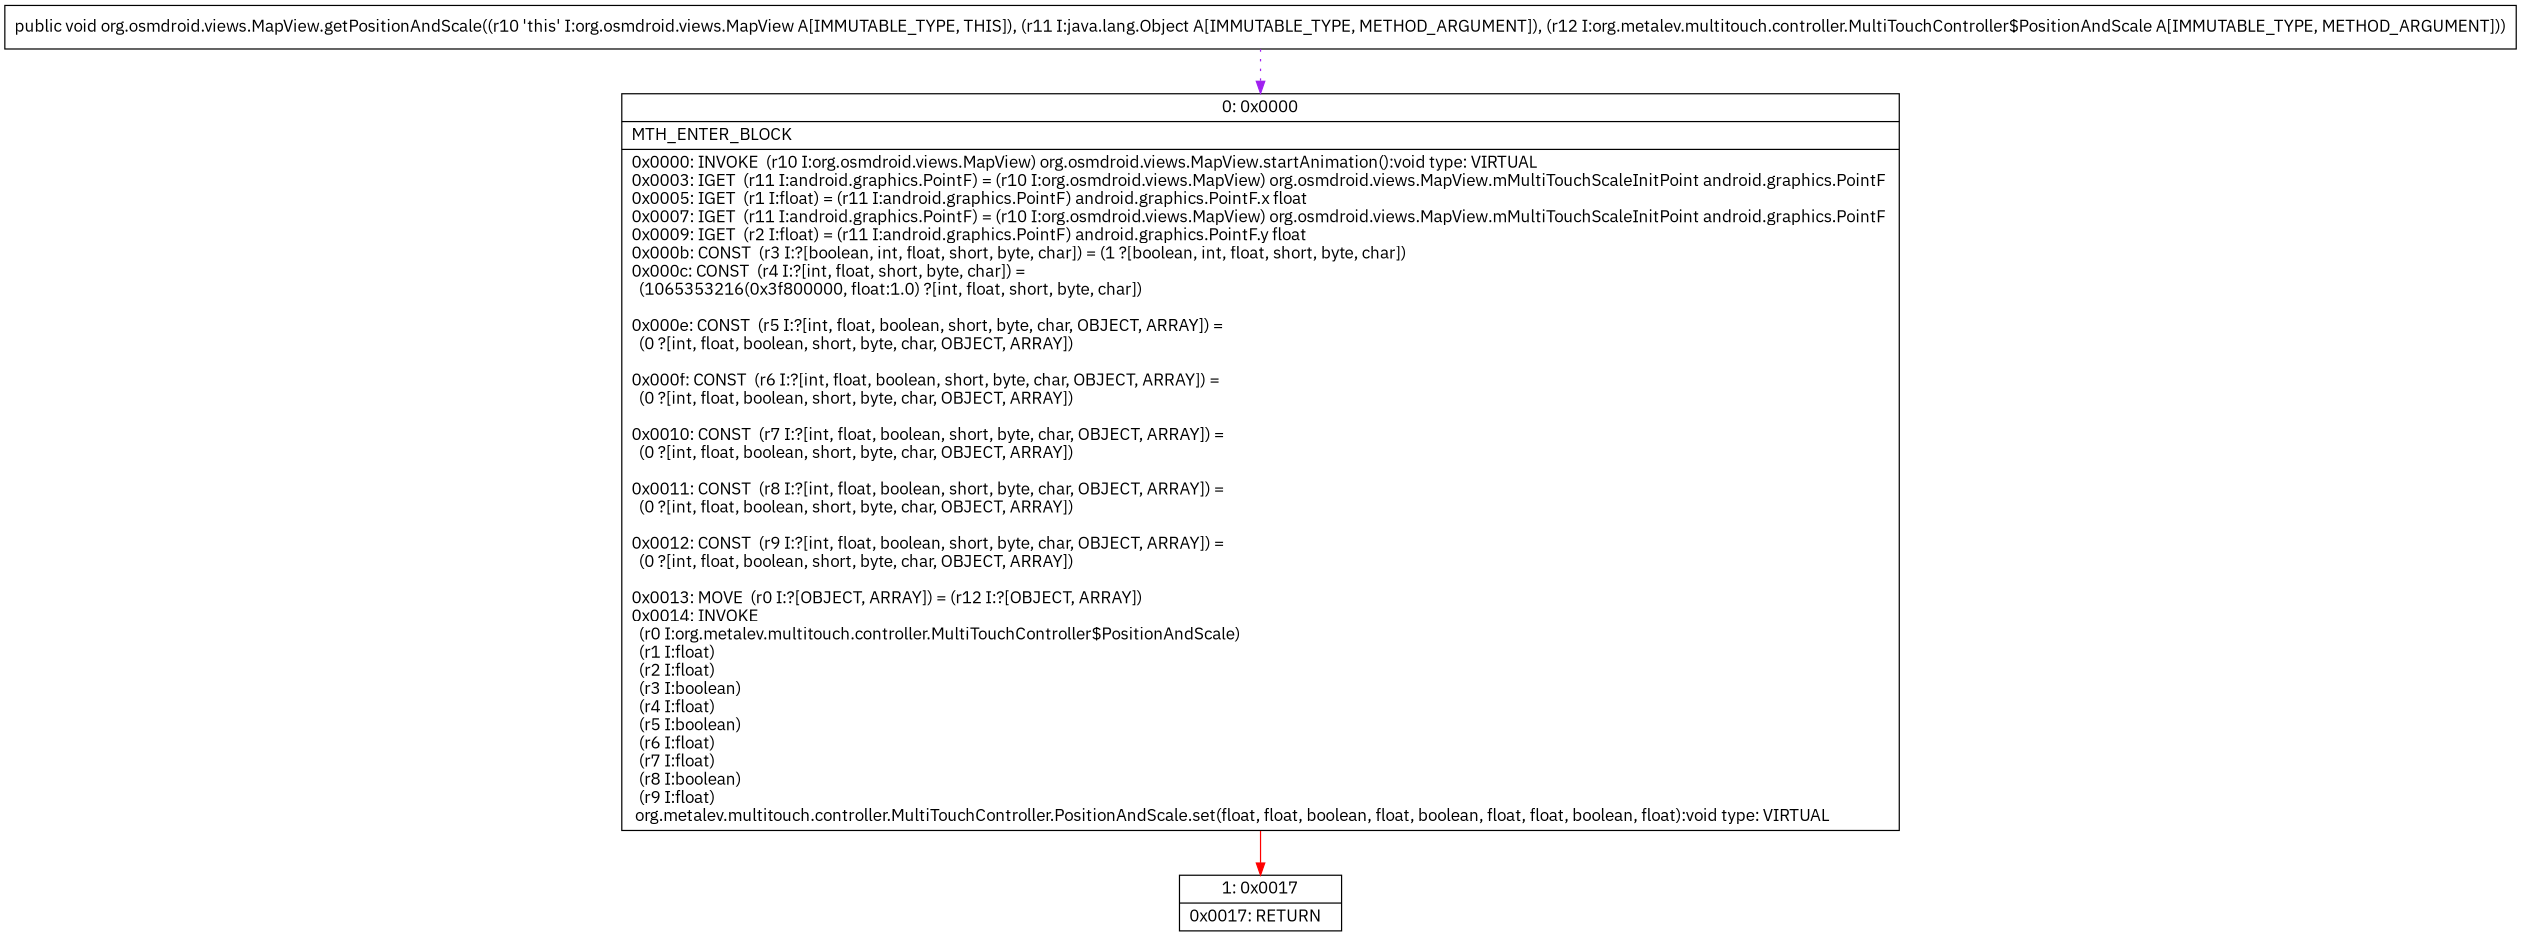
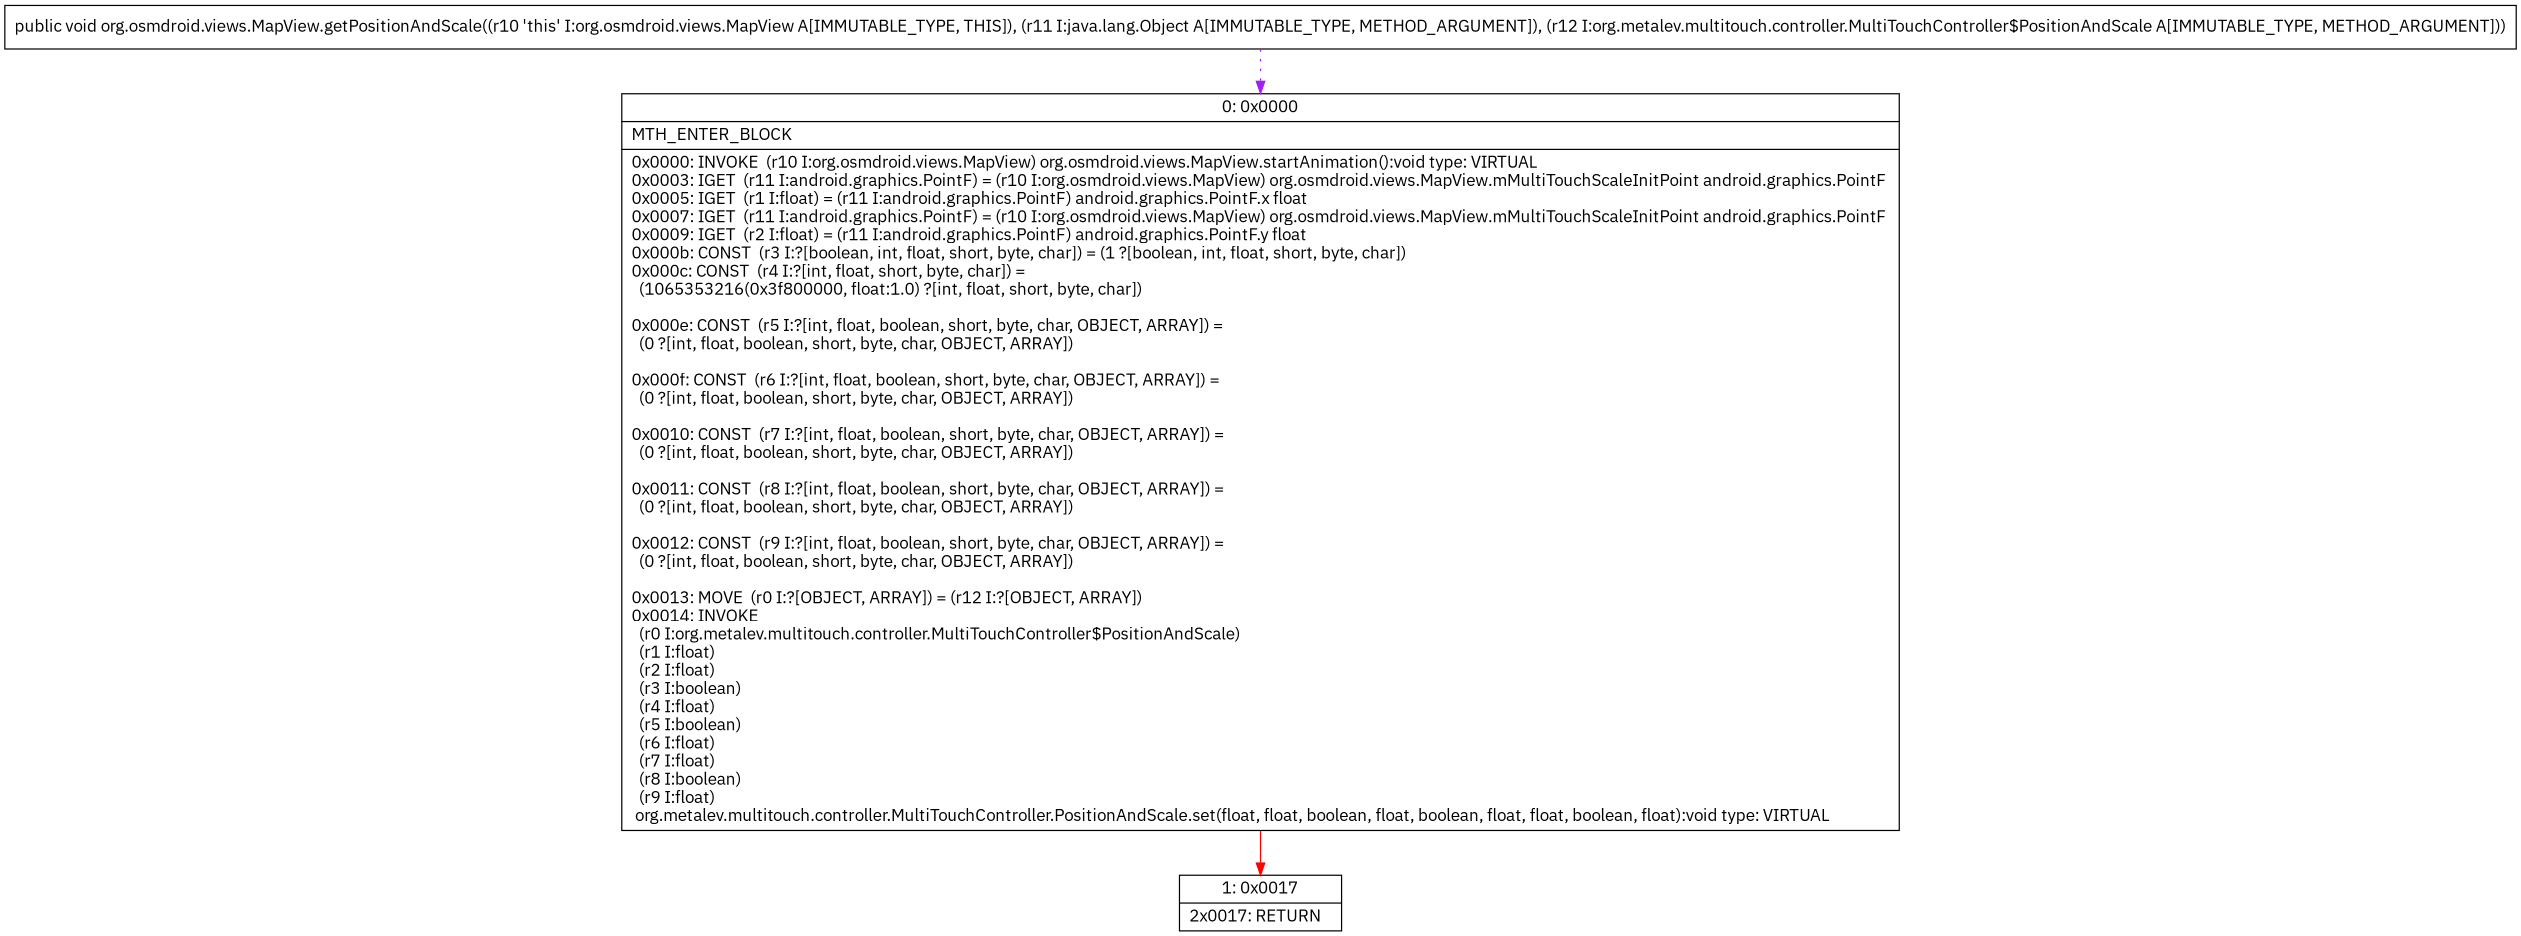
(1261, 916) -> (1261, 916)
